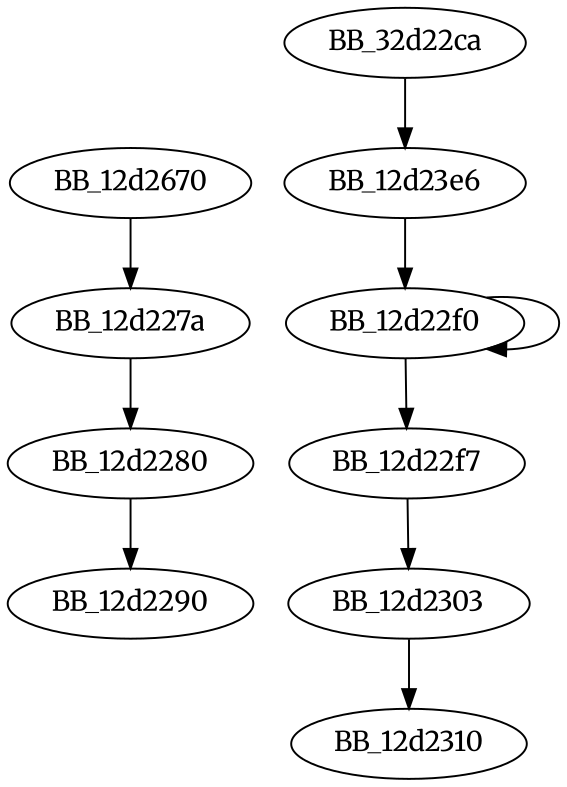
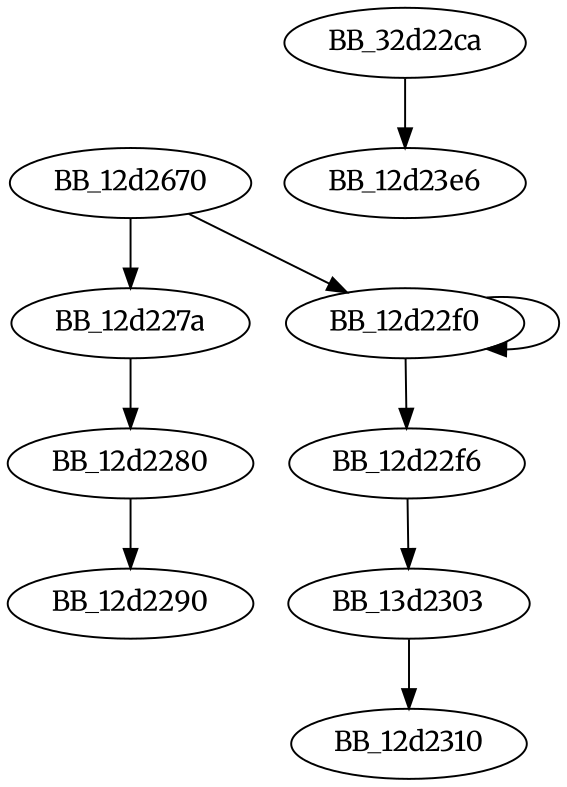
(405, 244) -> (259, 249)
(407, 463) -> (407, 463)
(409, 604) -> (409, 604)
